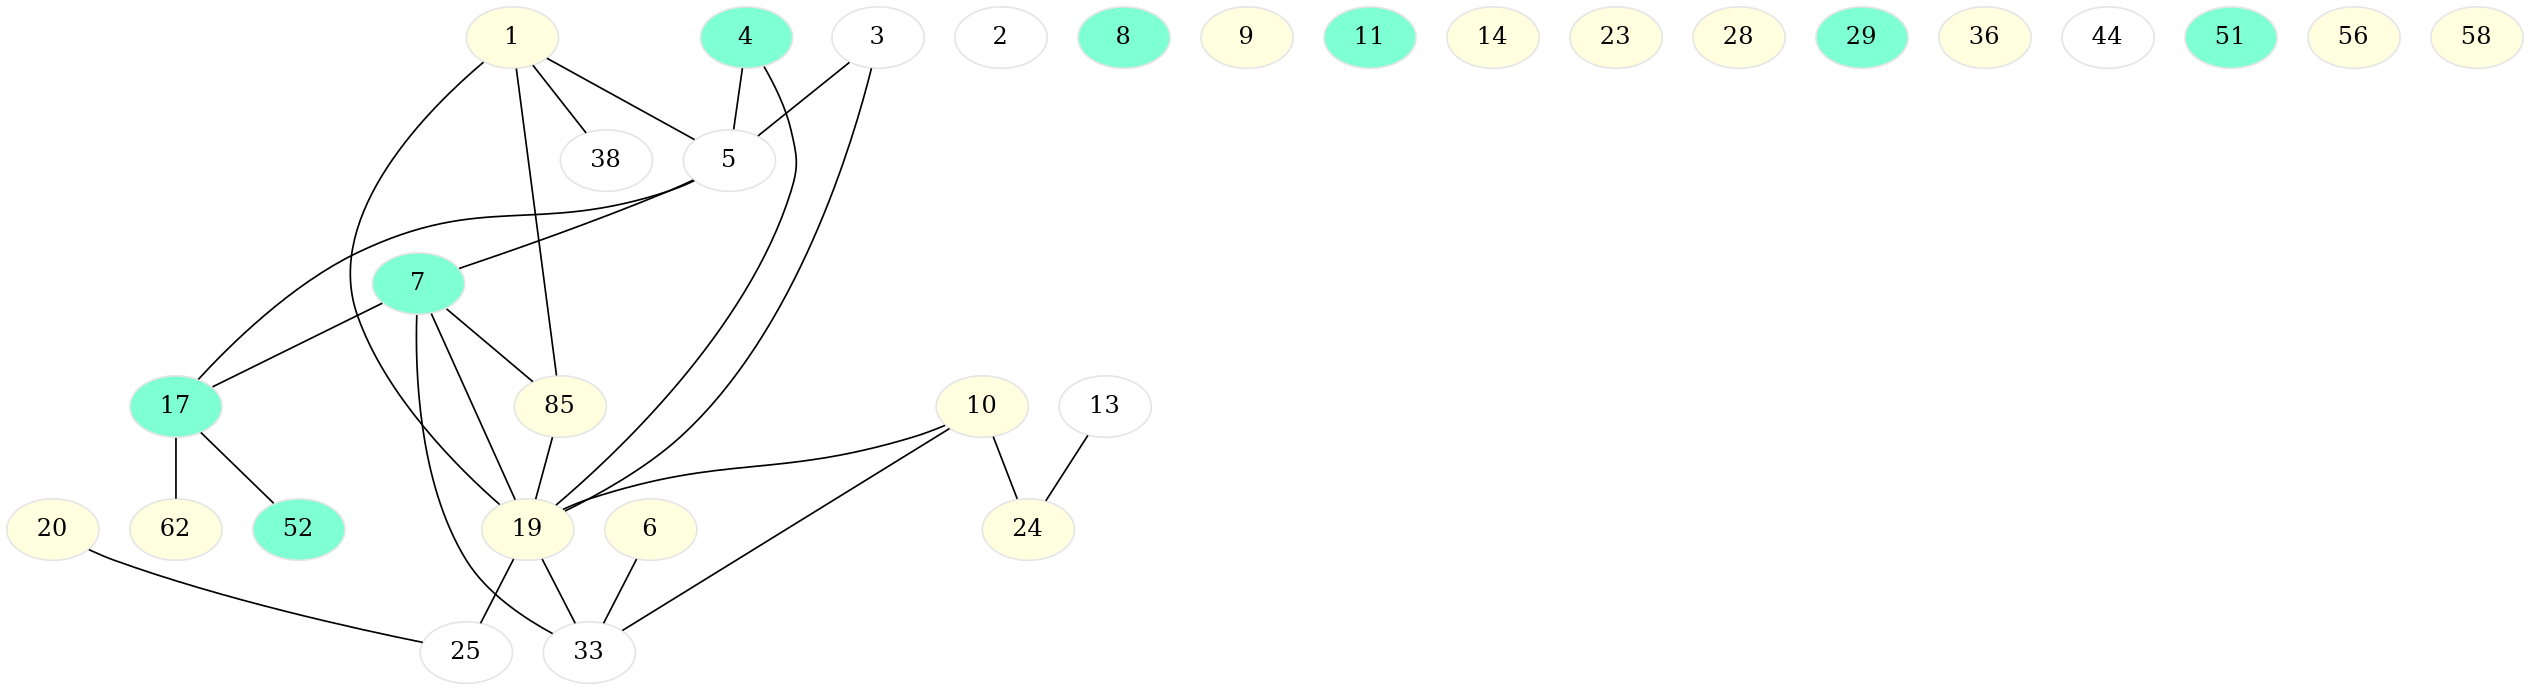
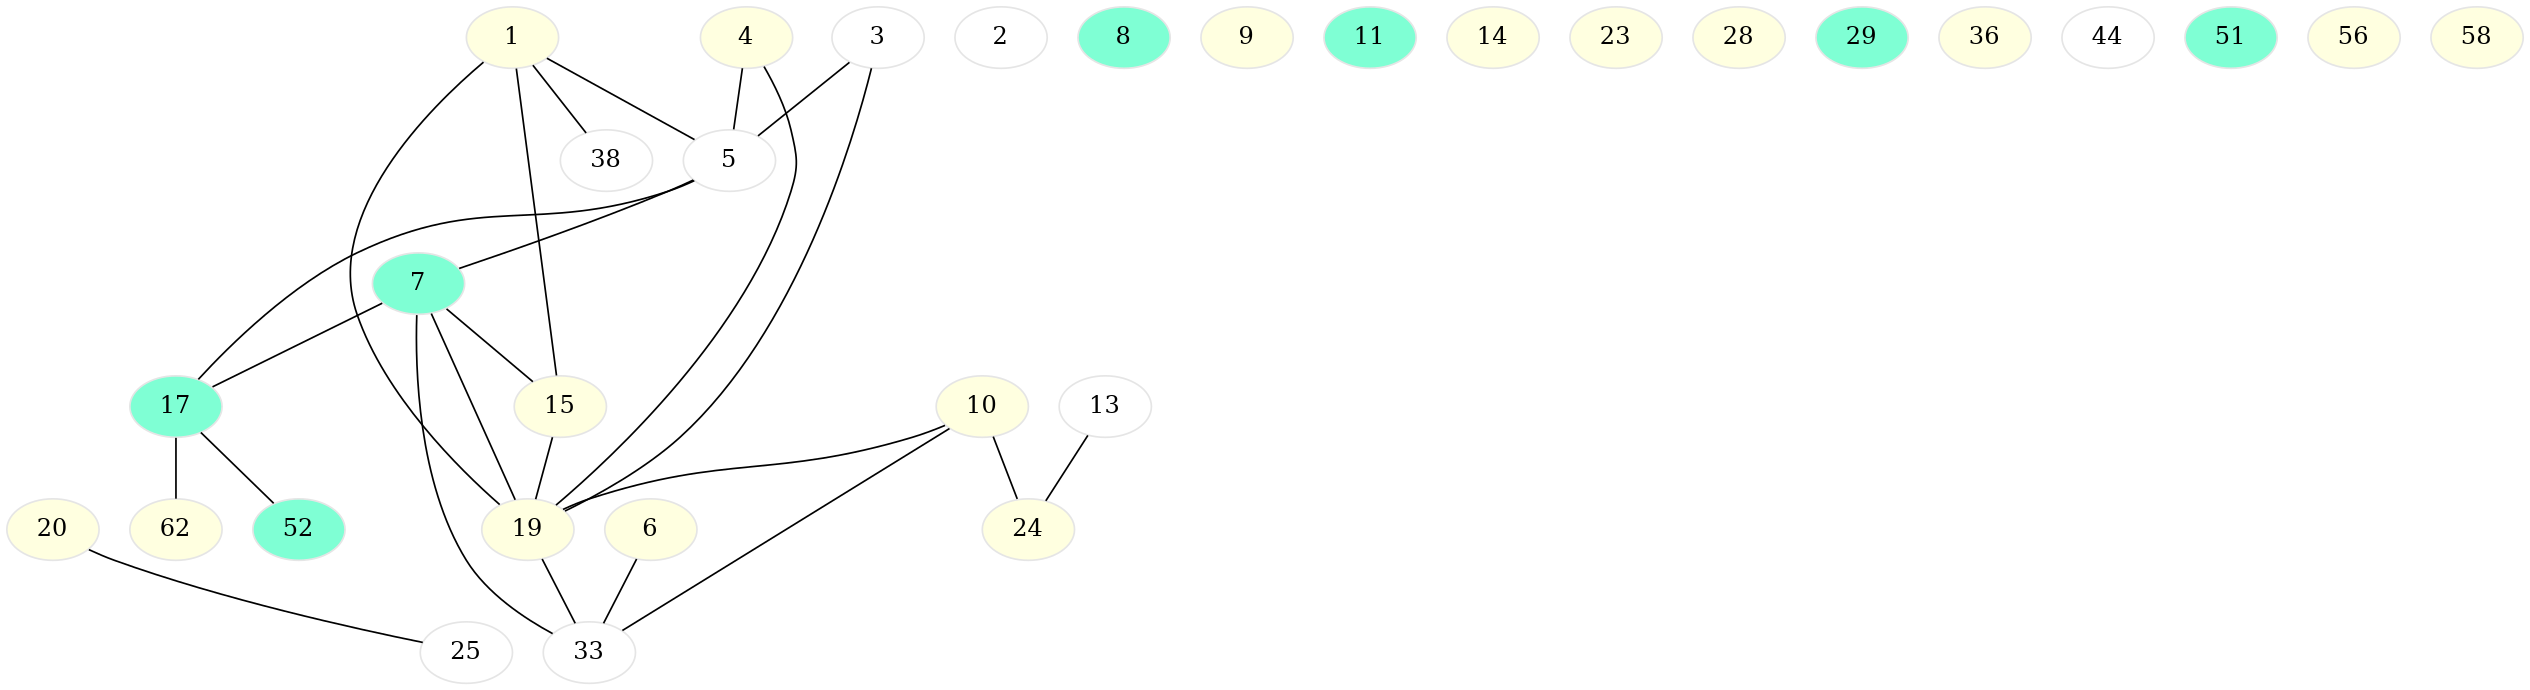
(747, 38) -> (747, 38)
(560, 407) -> (560, 407)
(500, 585) -> none
